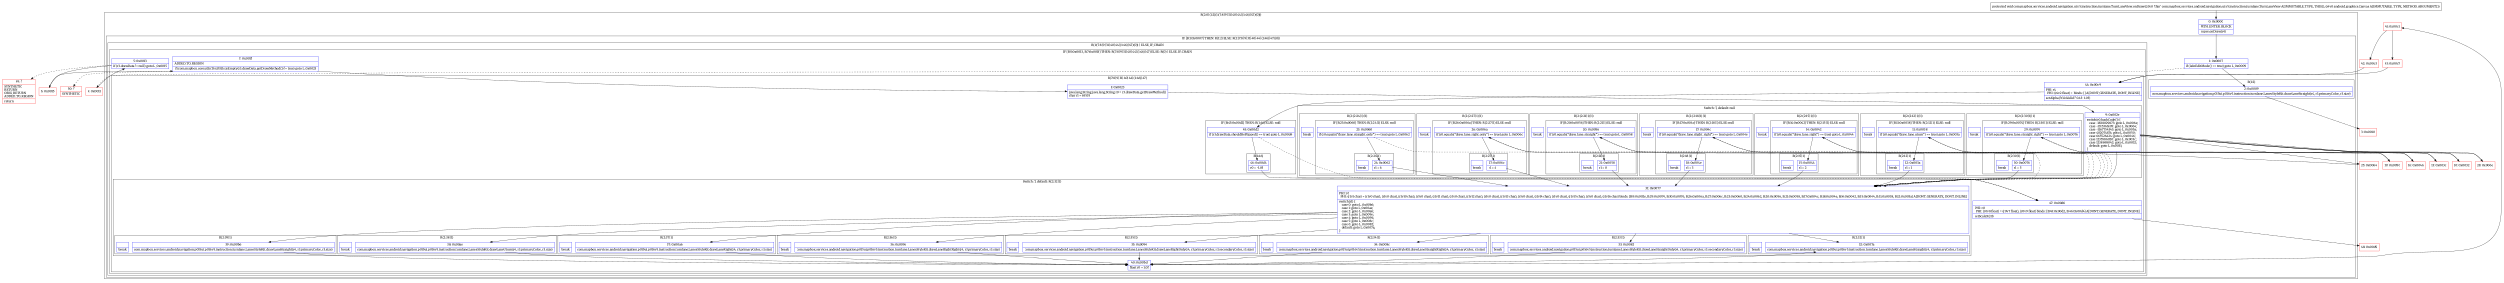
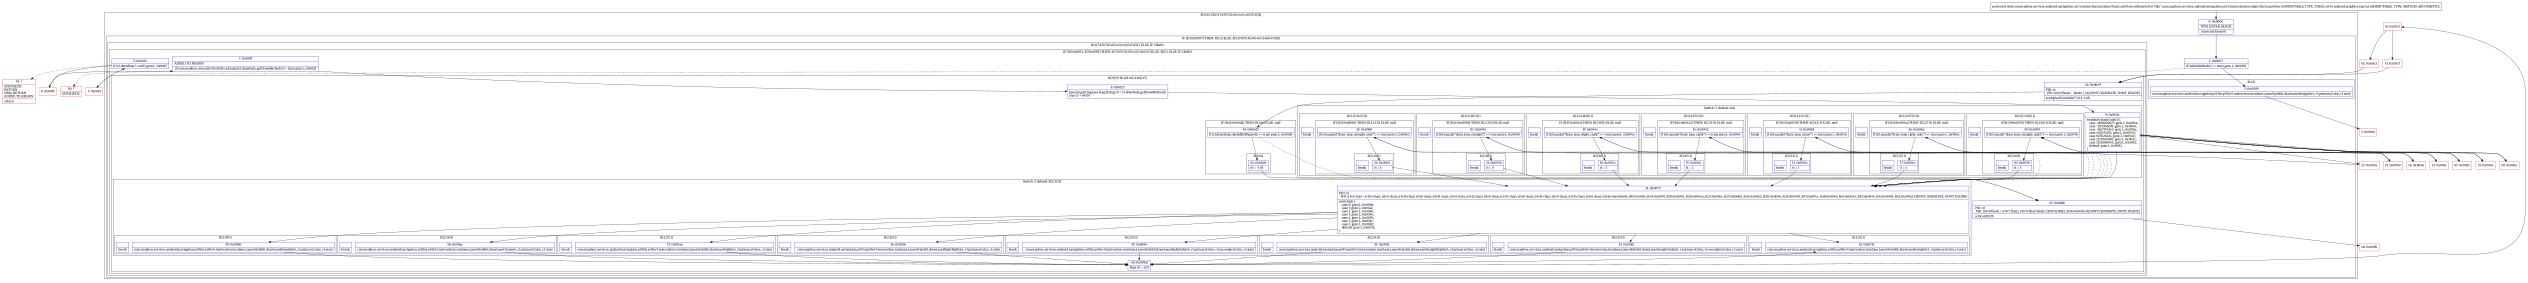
none -> (2369, 165)
(2109, 173) -> (2108, 175)
